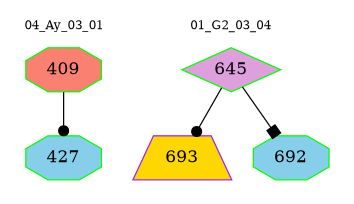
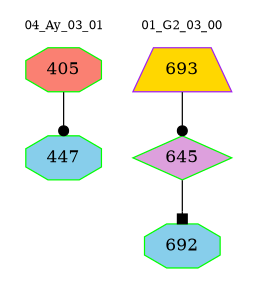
(231, 26) -> (182, 26)
(64, 70) -> (64, 70)
(210, 107) -> (182, 109)
(64, 158) -> (64, 158)
